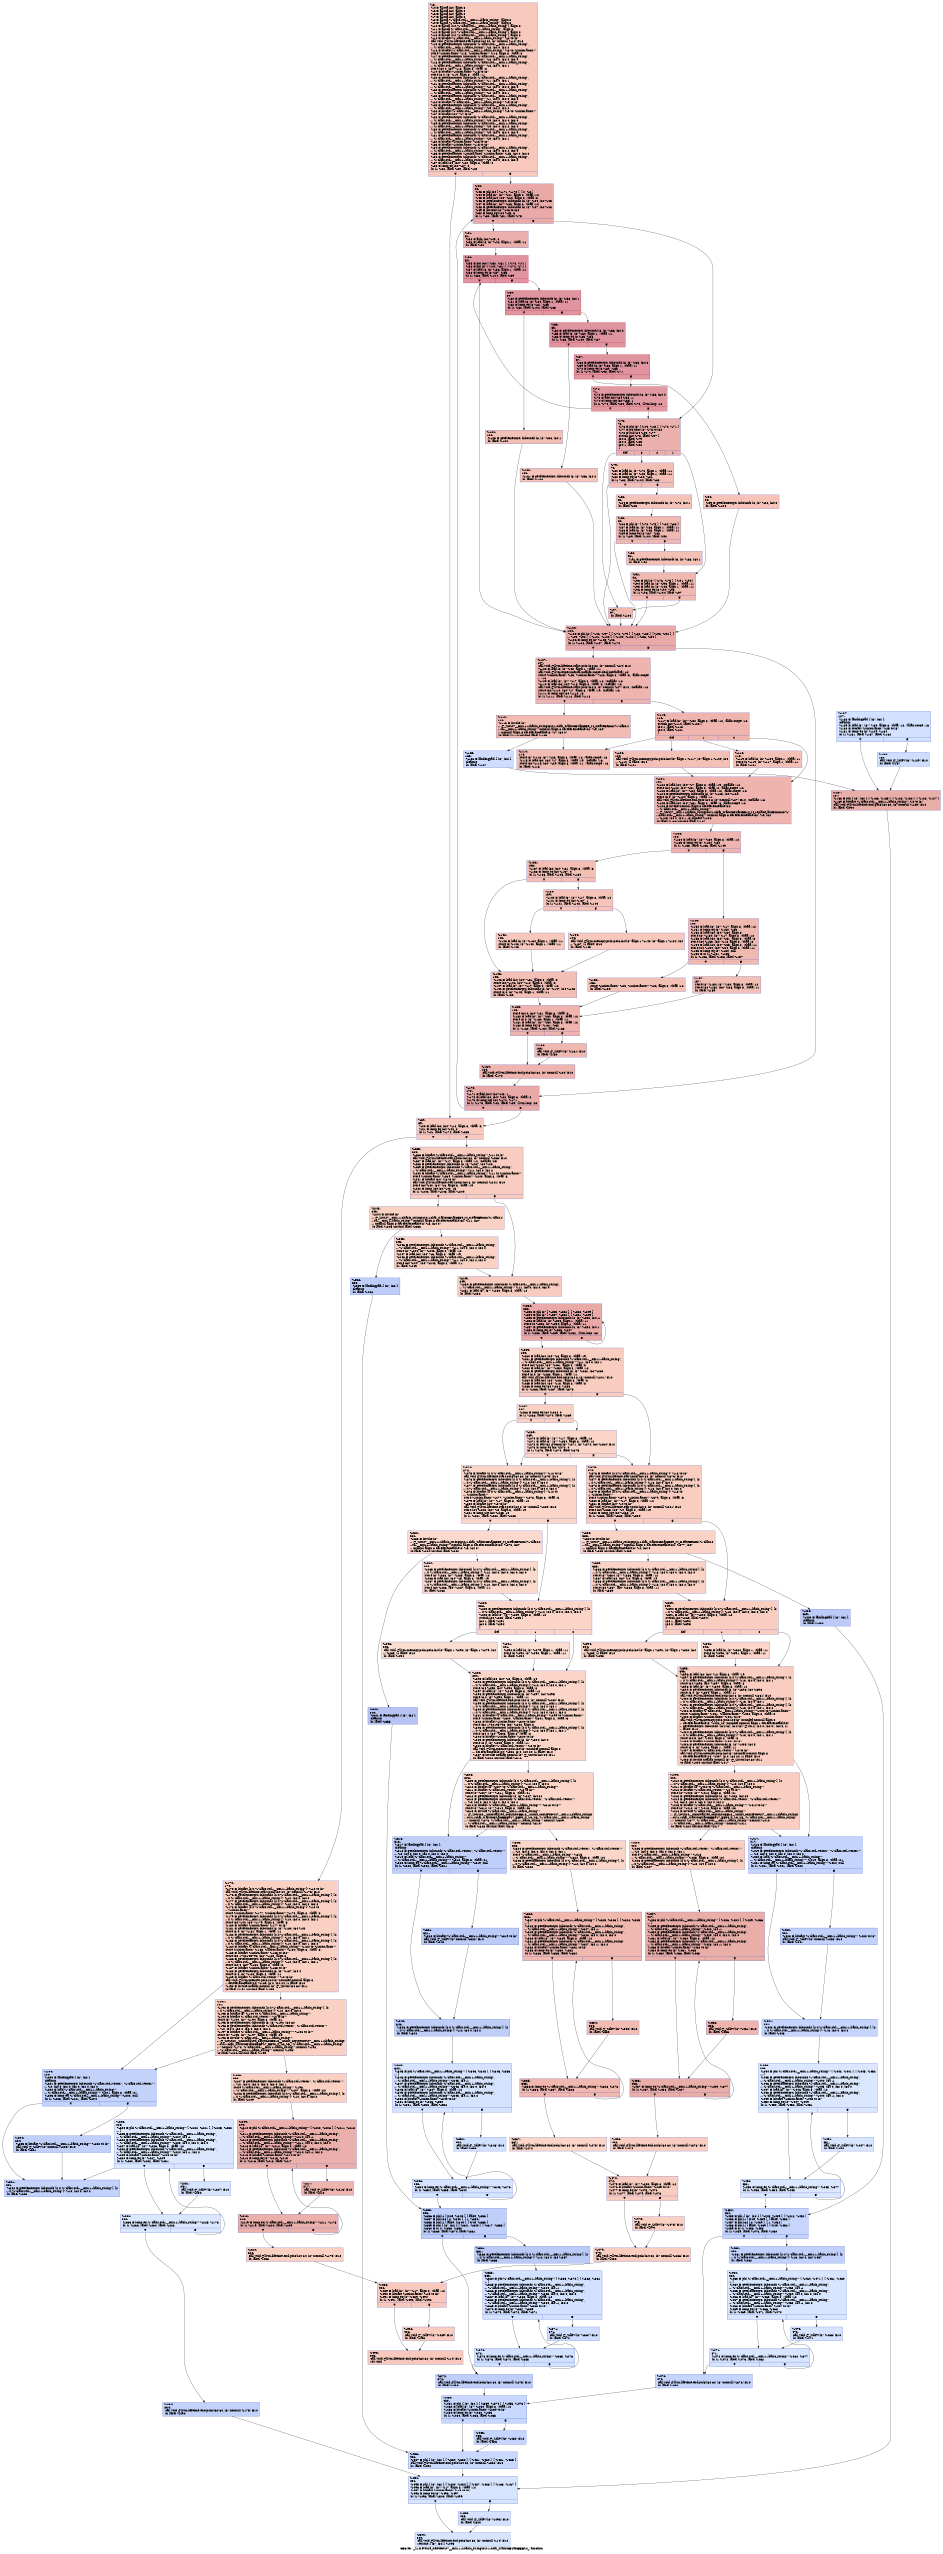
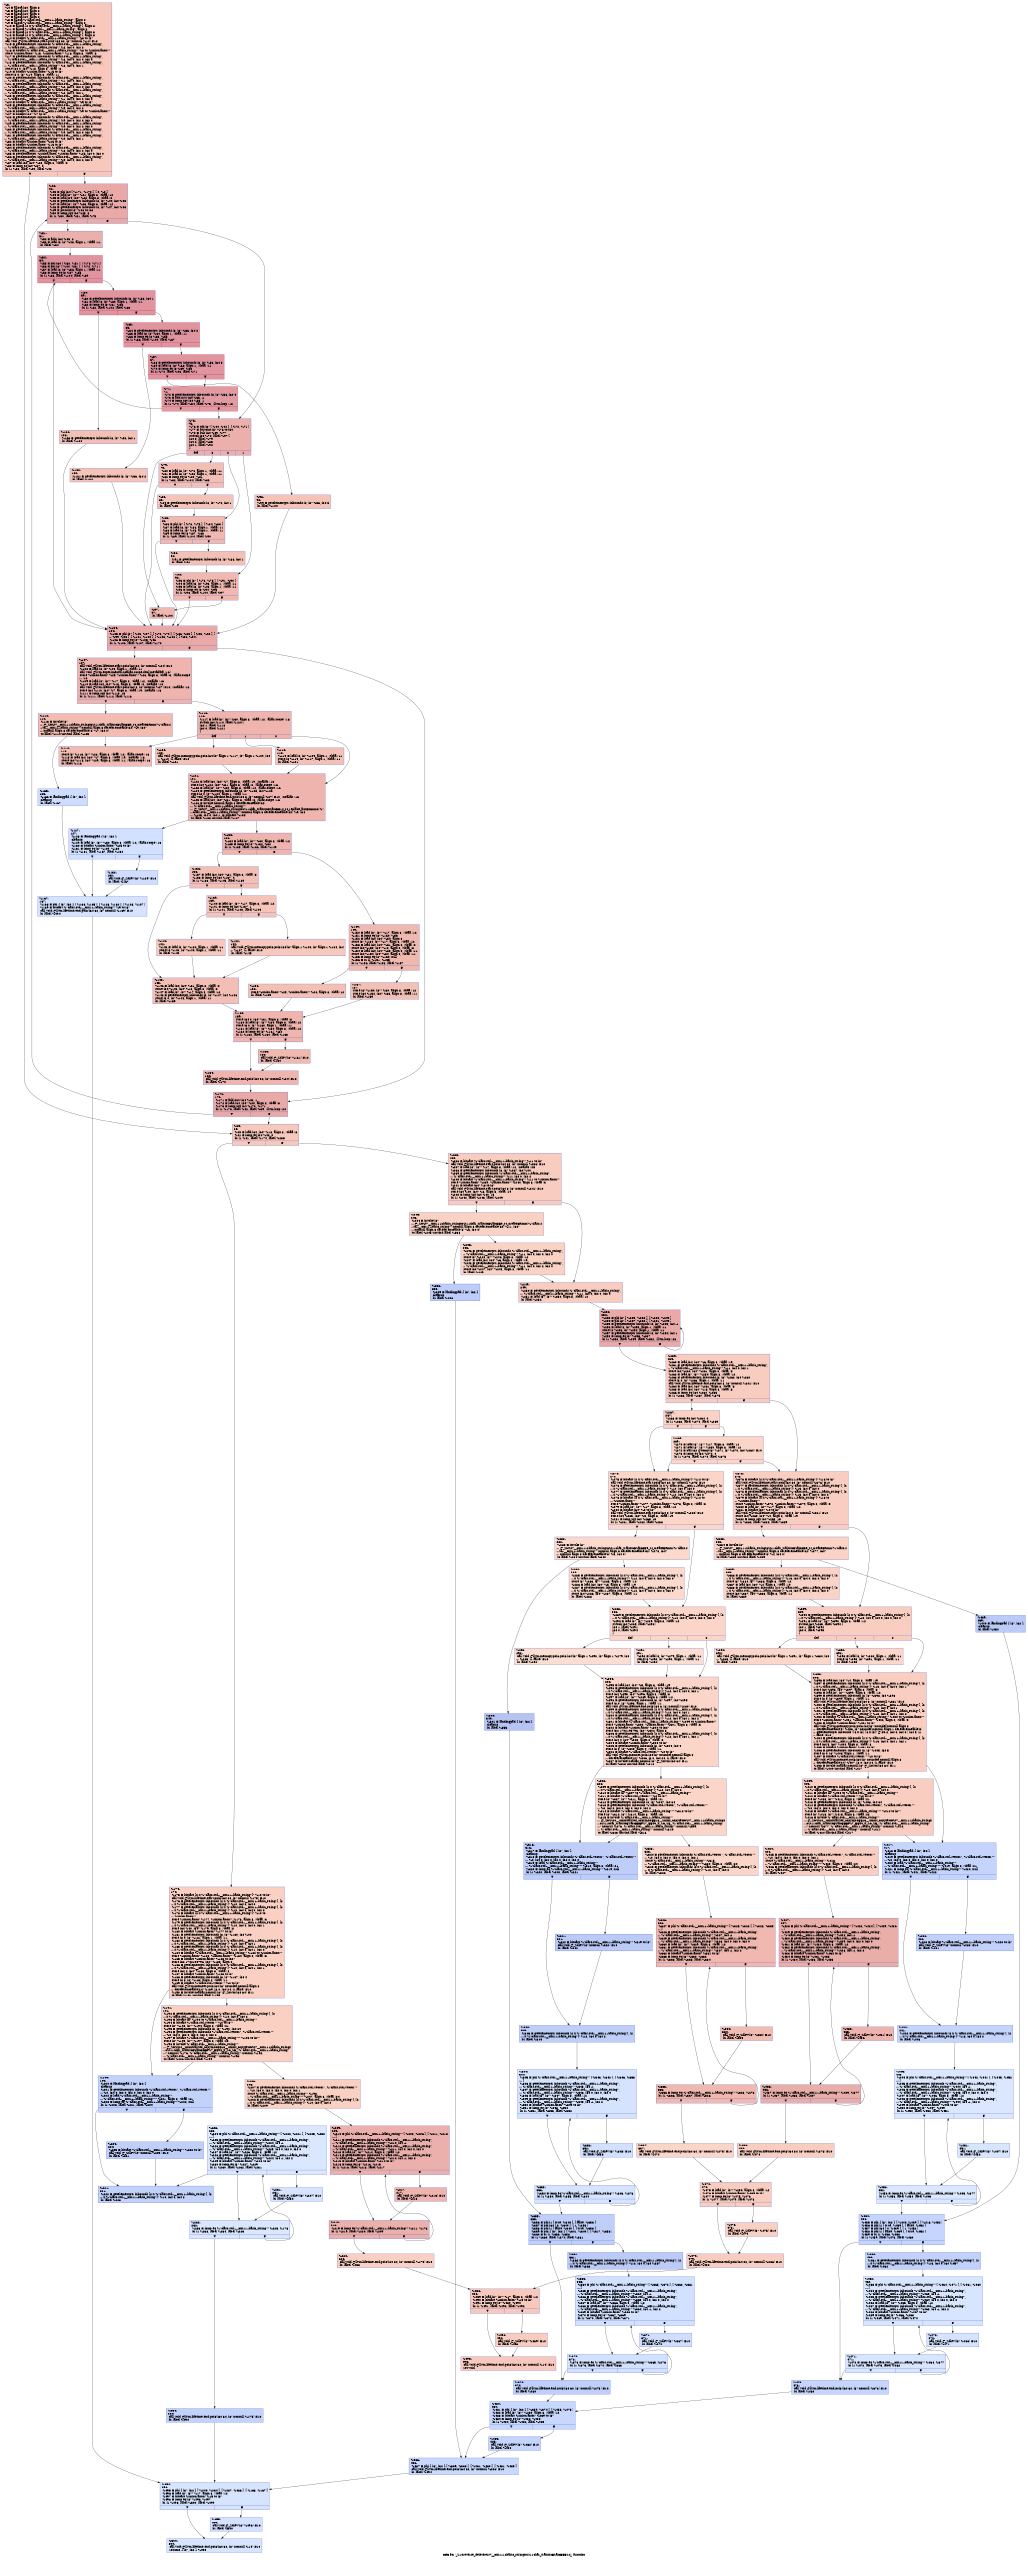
none -> (238, 488)
(886, 800) -> (92, 906)
none -> (176, 824)
